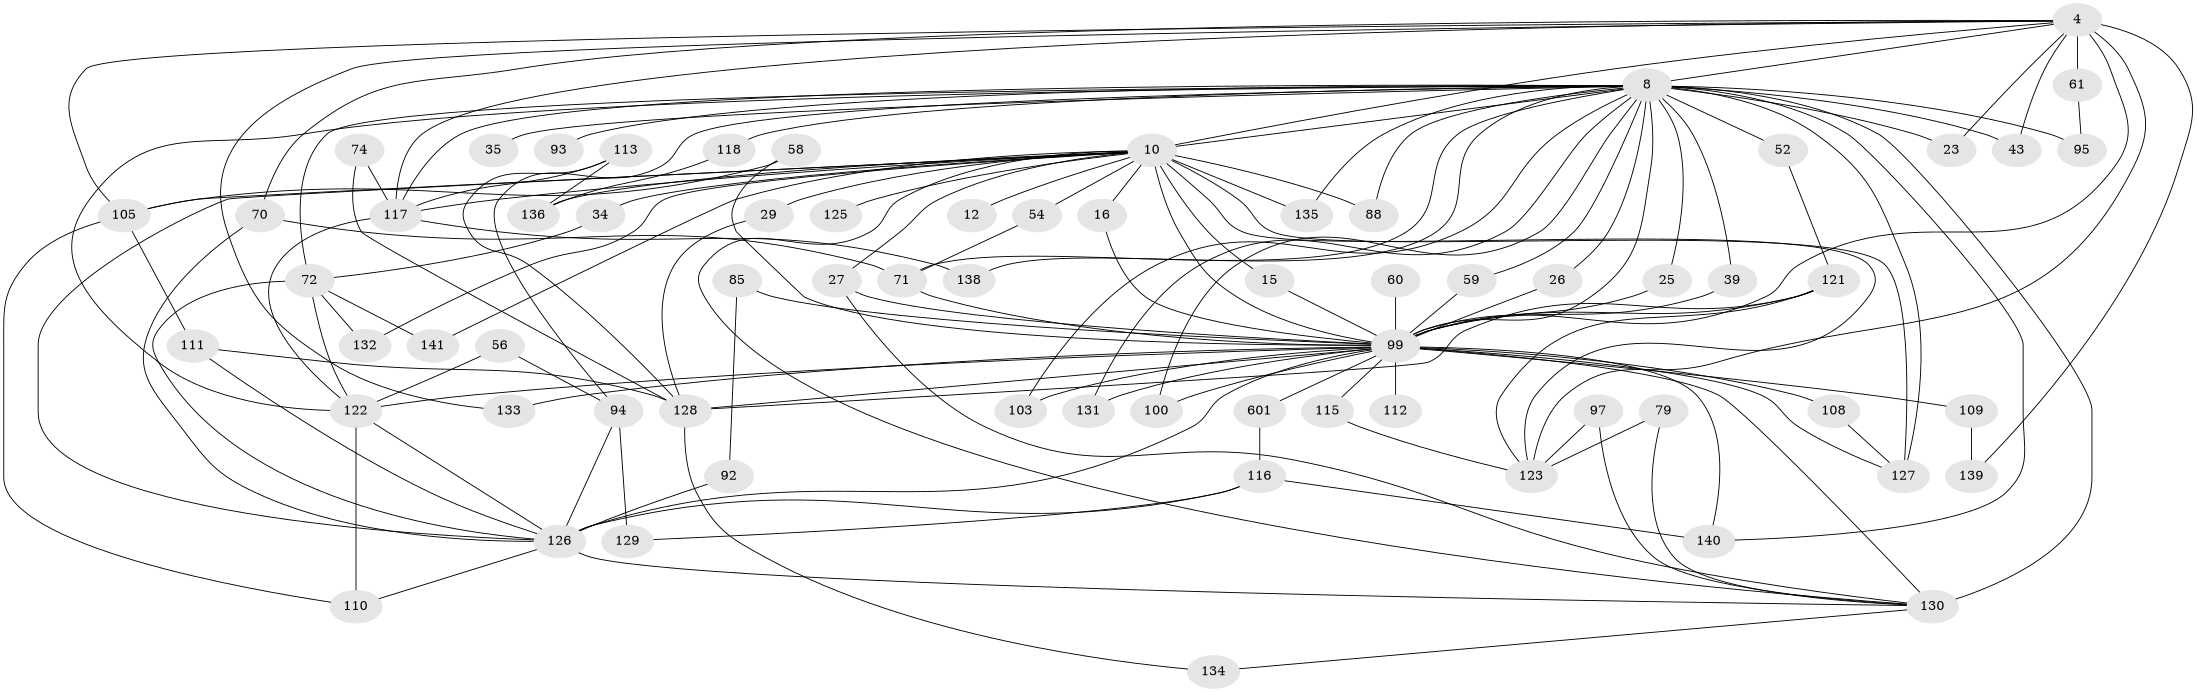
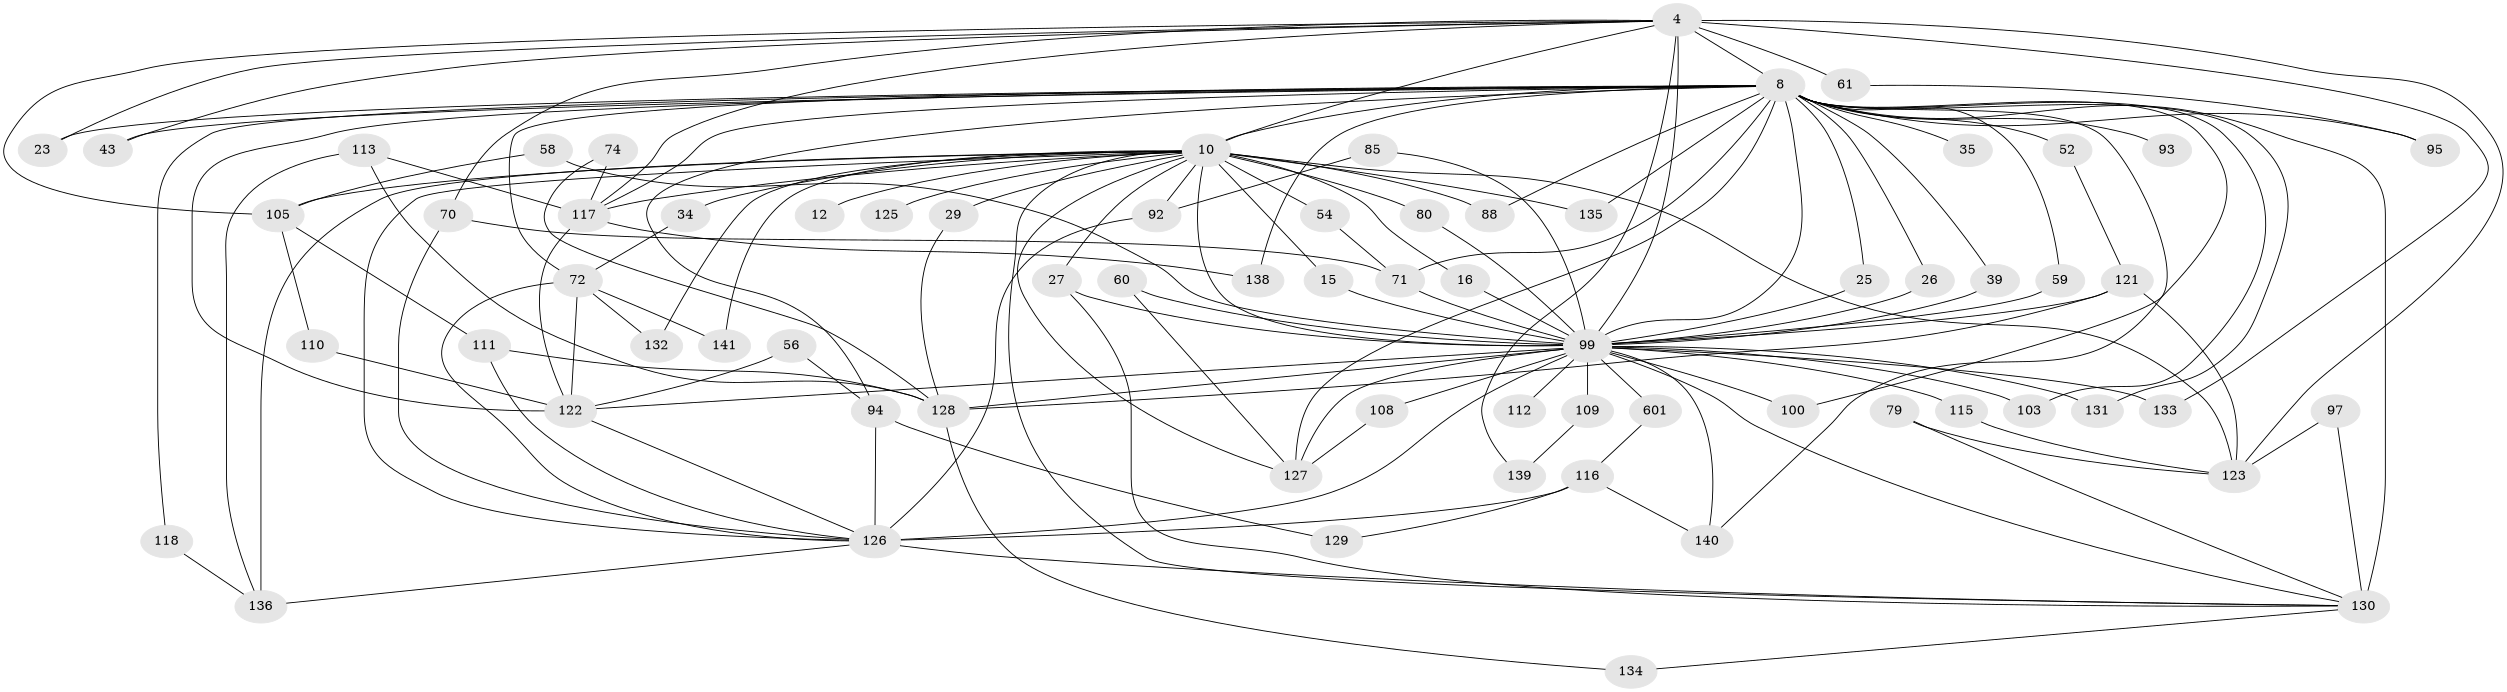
none -> (1181, 183)
none -> (1425, 216)
none -> (1209, 378)
(458, 574) -> (568, 574)
